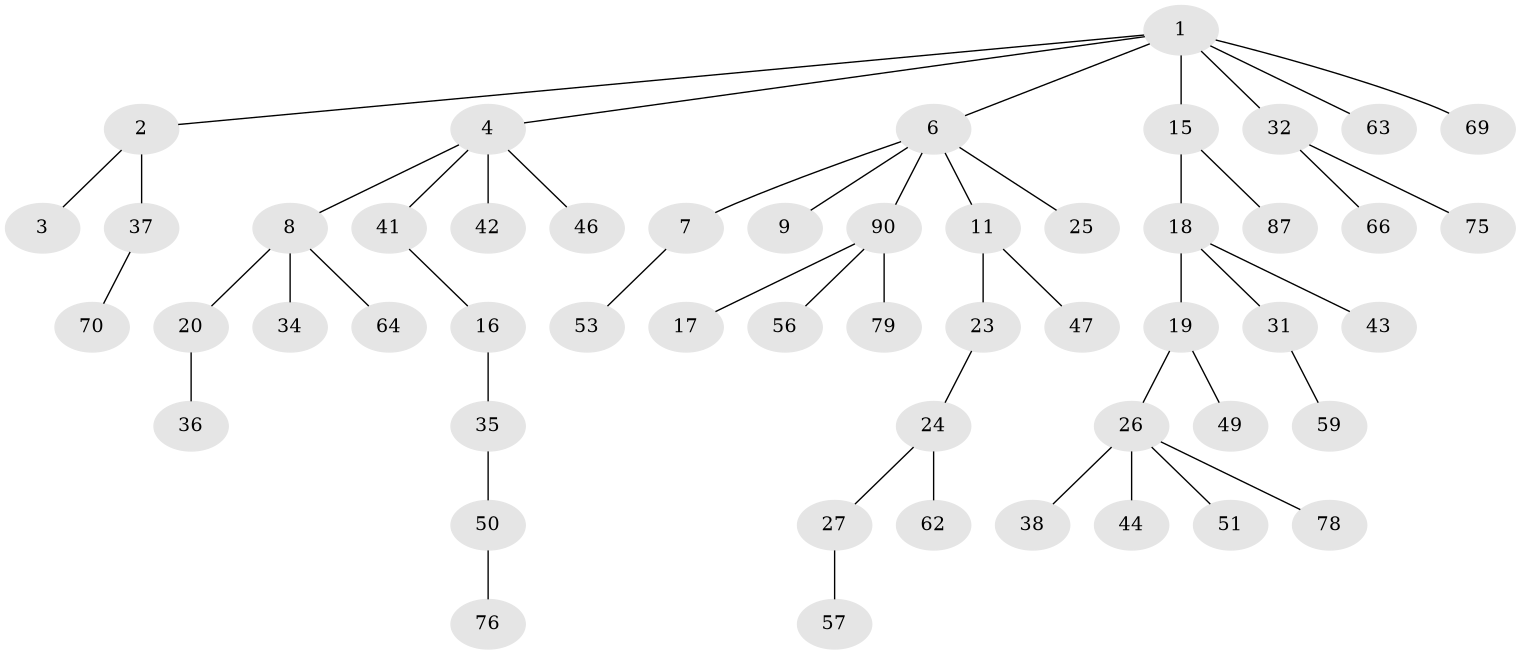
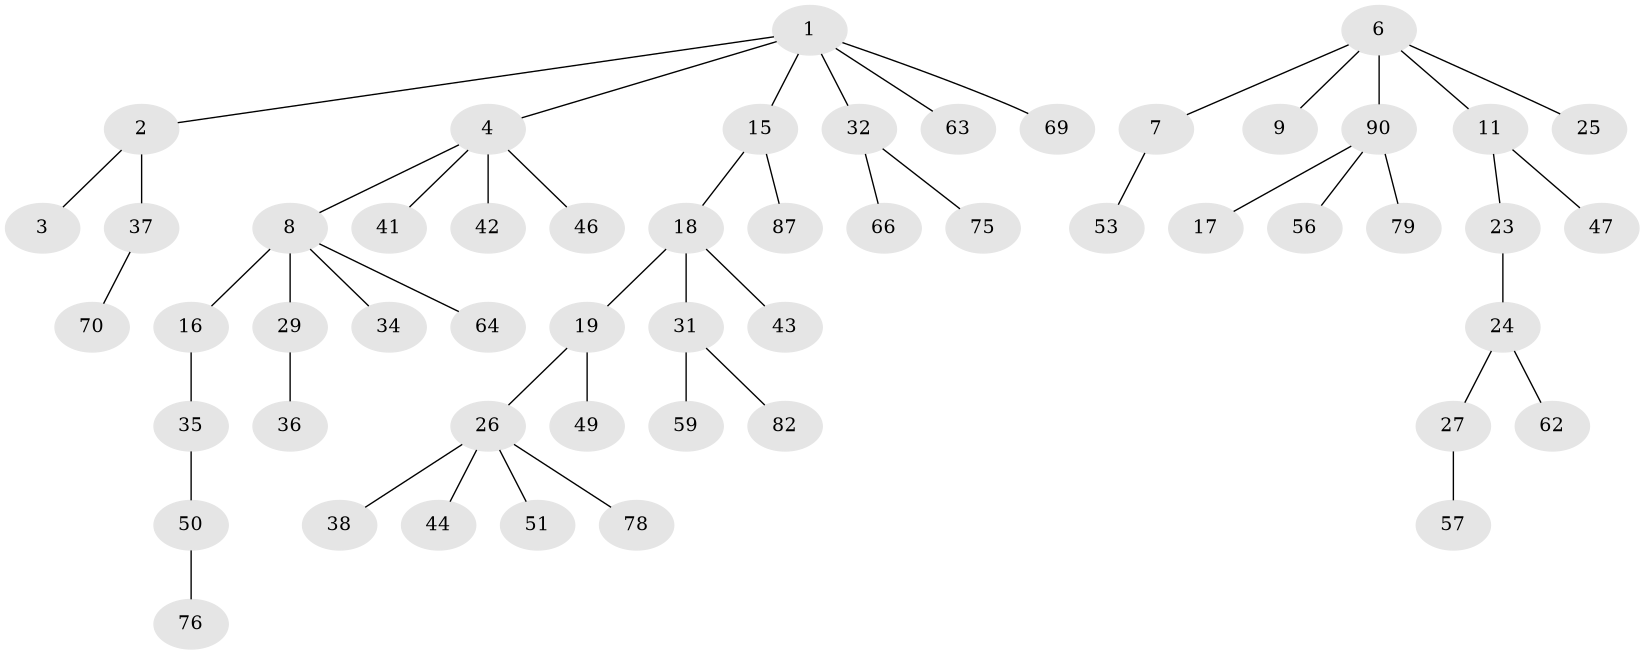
(1057, 80) -> none
(438, 278) -> (241, 278)
(191, 327) -> (290, 327)
none -> (785, 426)
